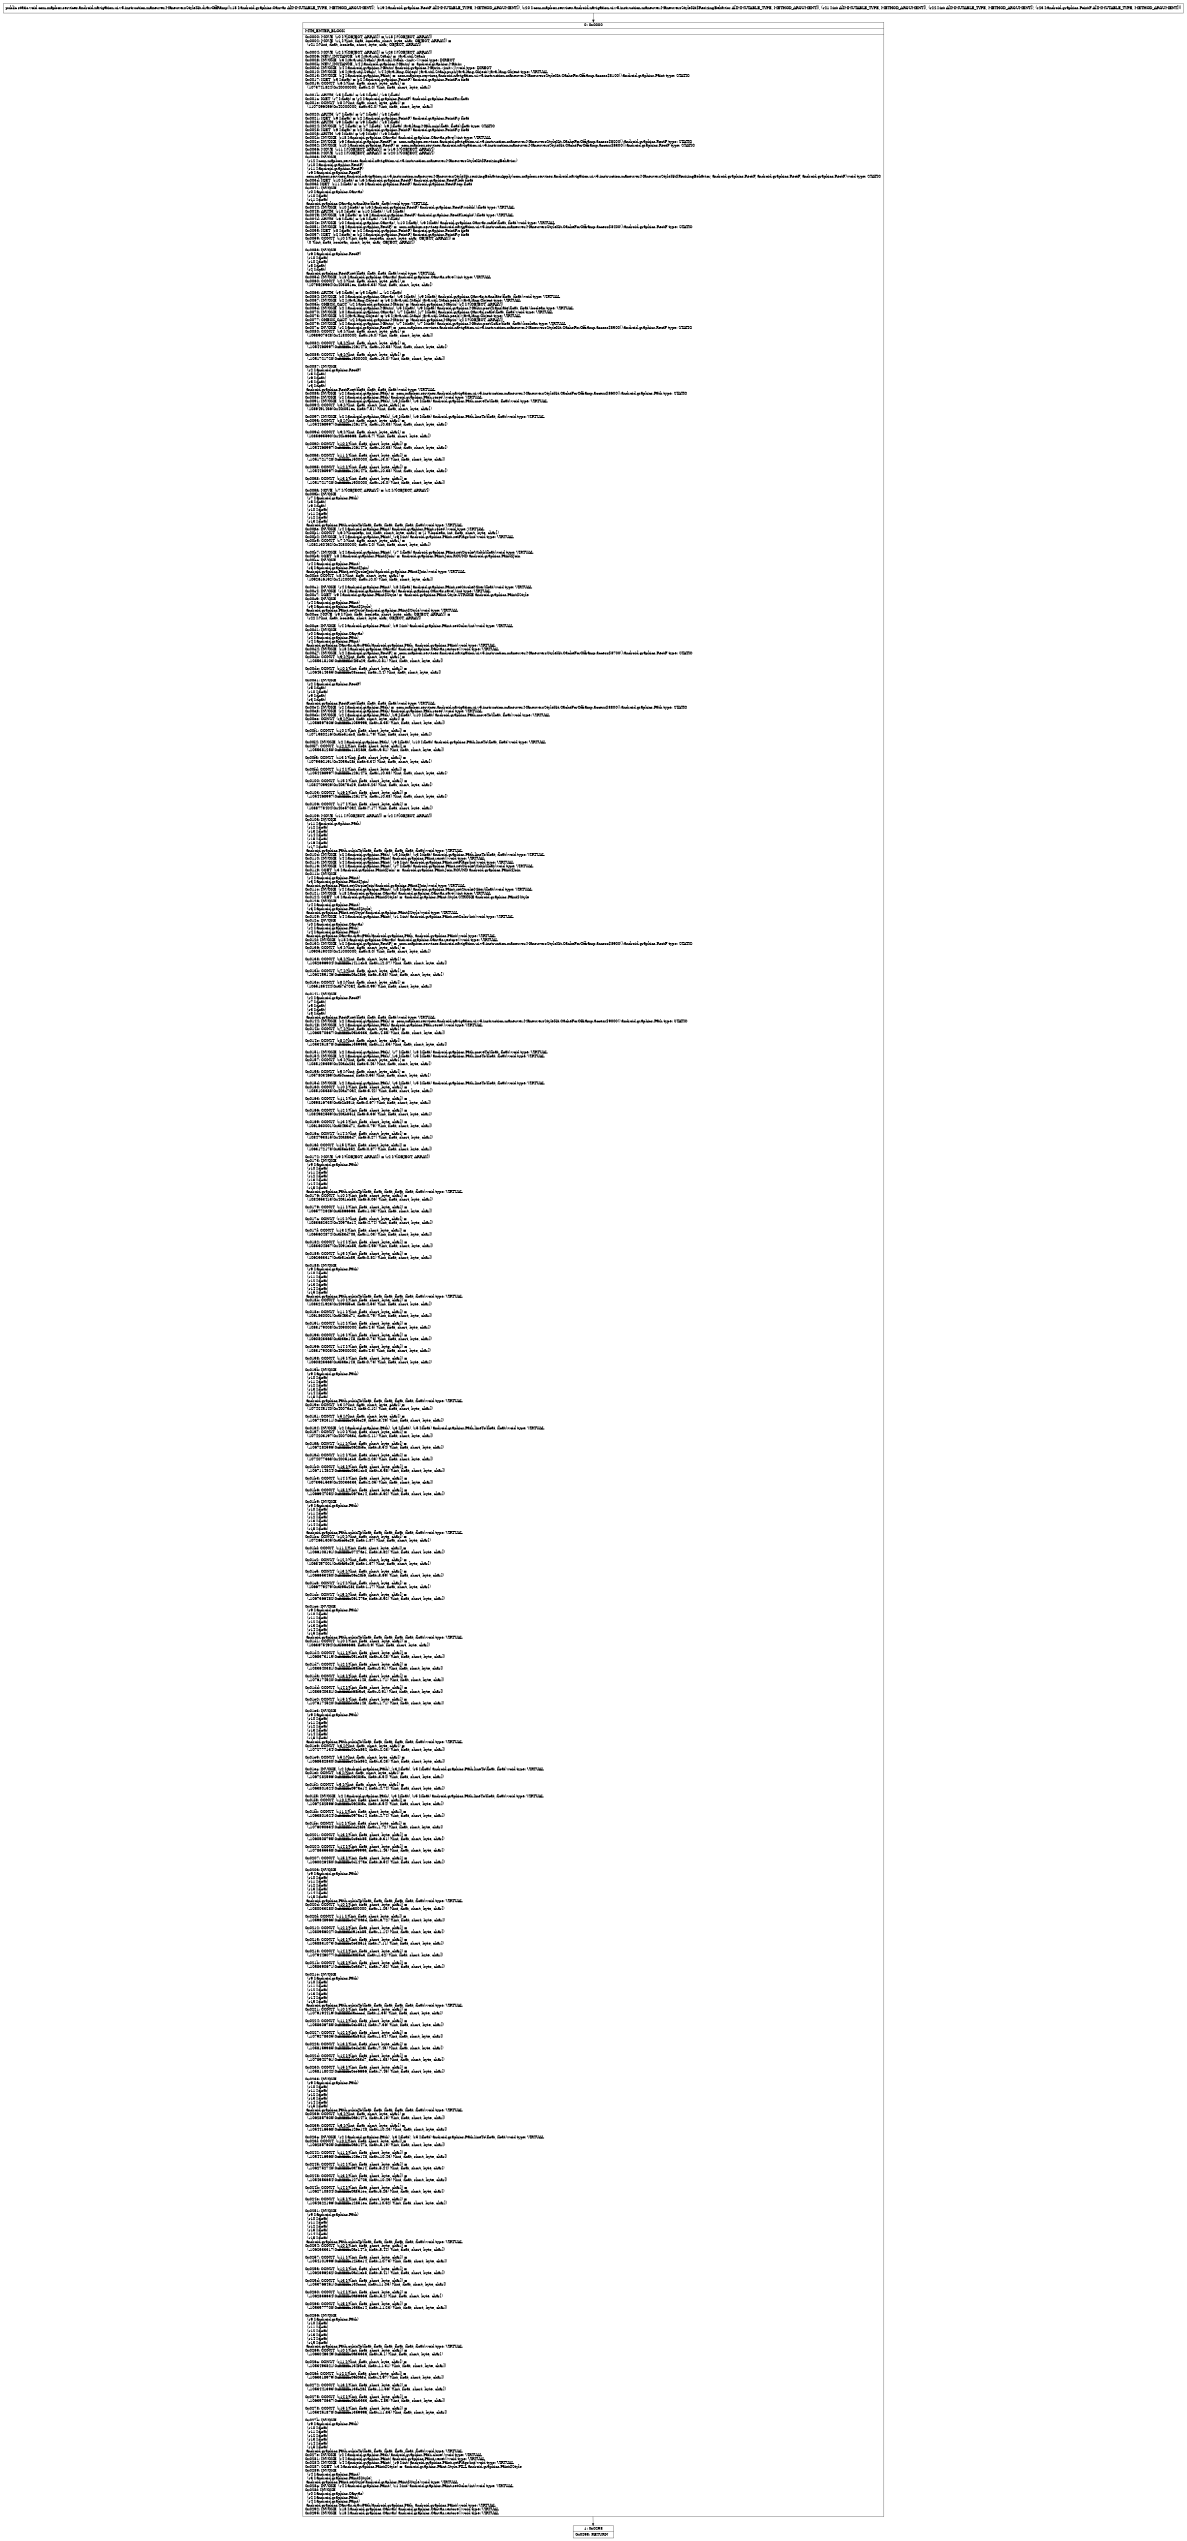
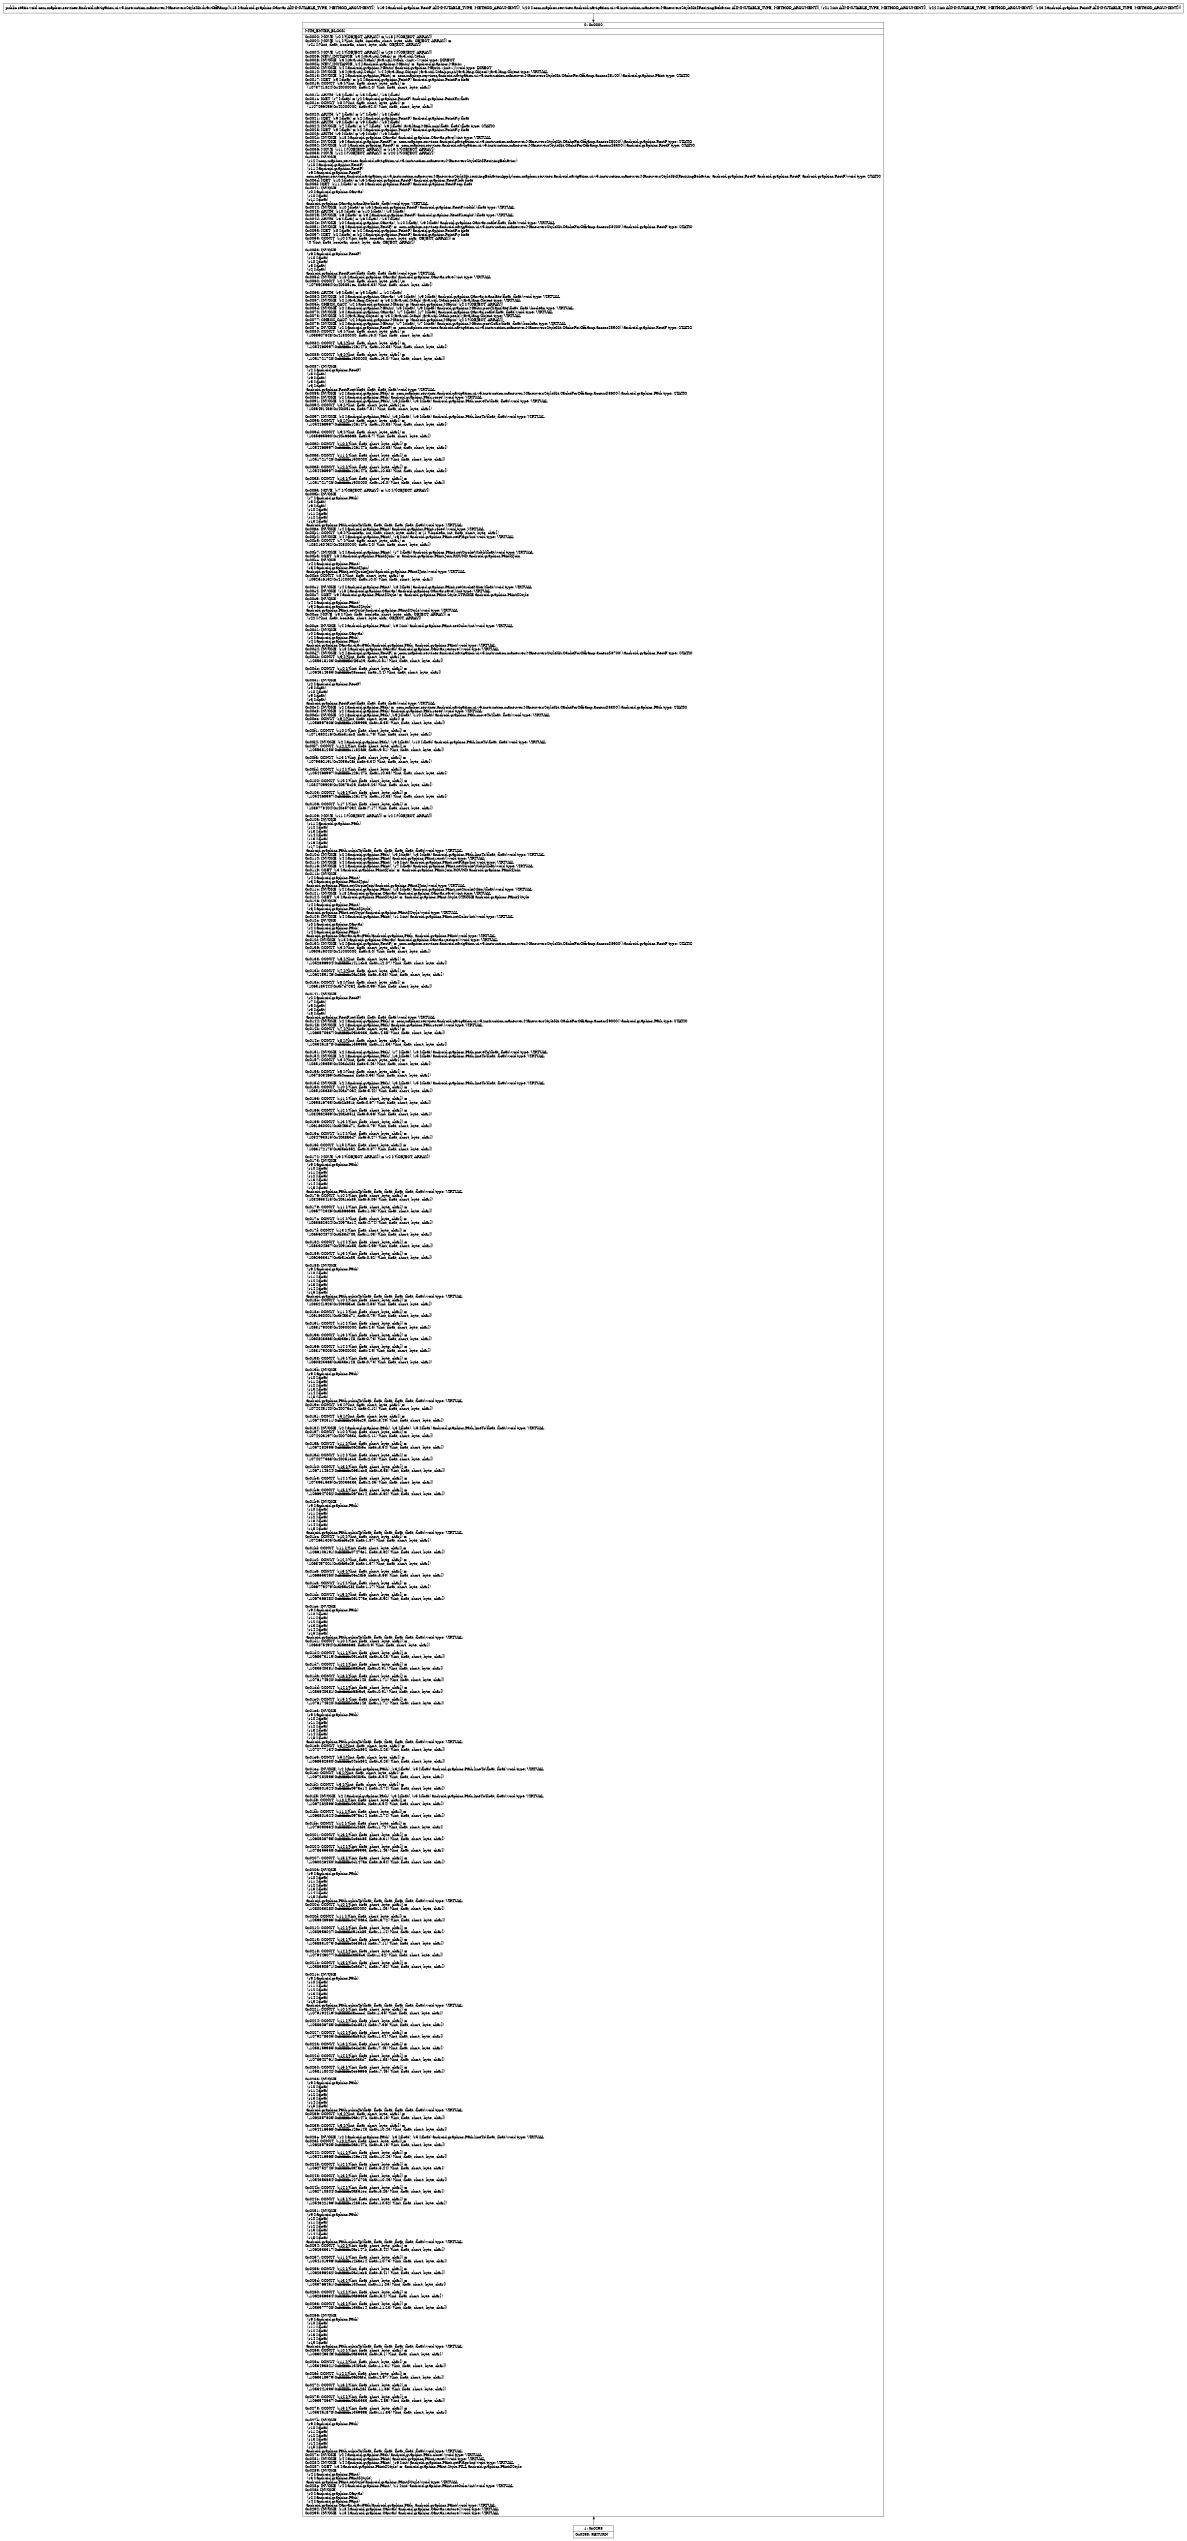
(593, 2520) -> (594, 2523)
